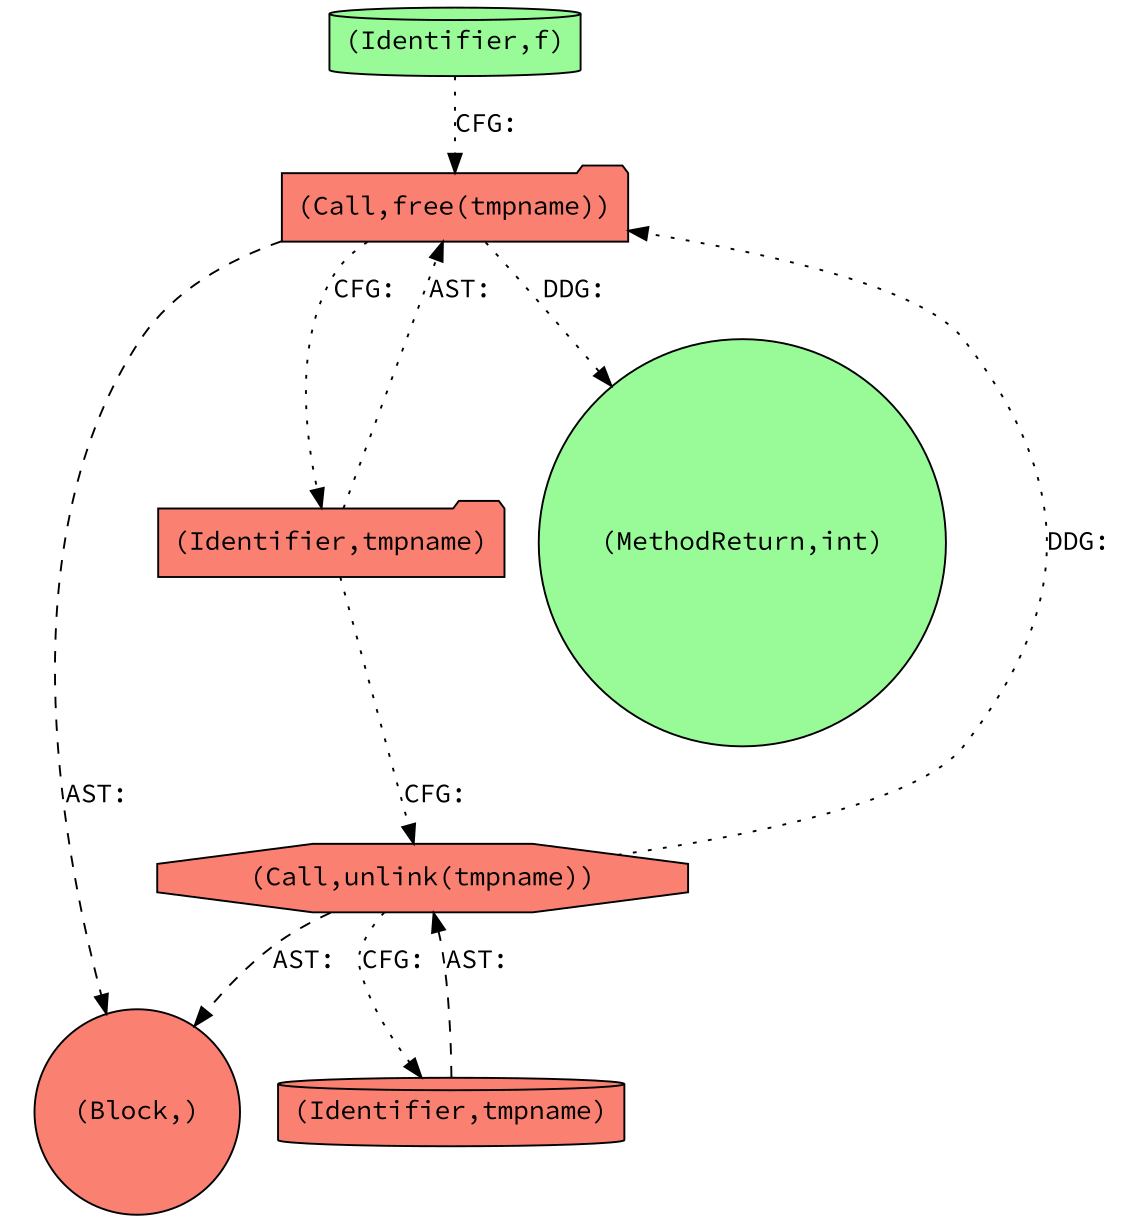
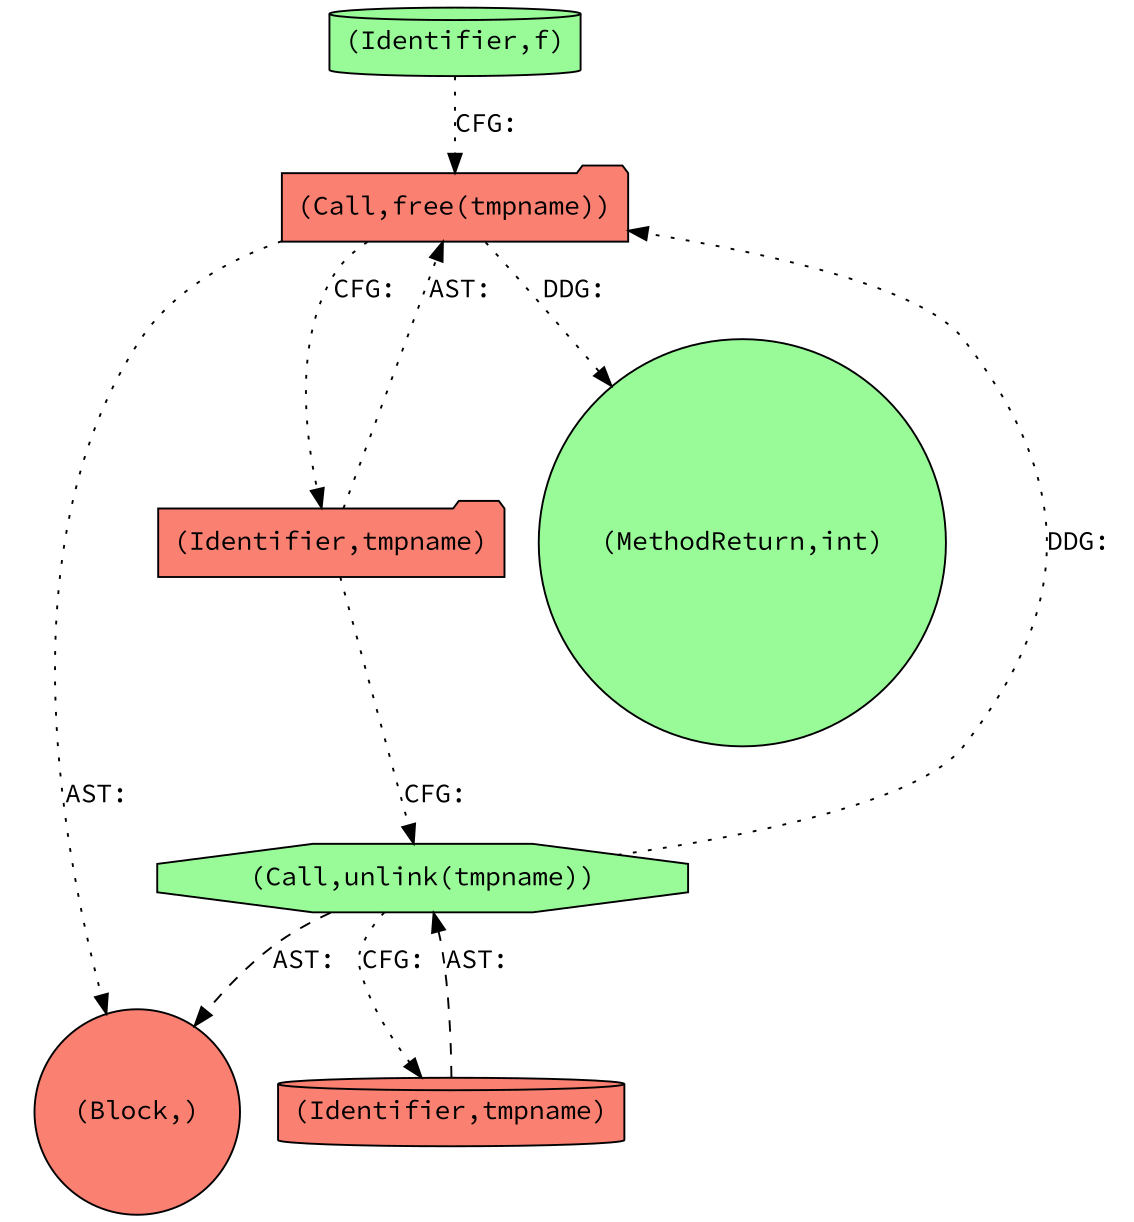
(61, 574) -> (61, 574)
(423, 878) -> (423, 878)
